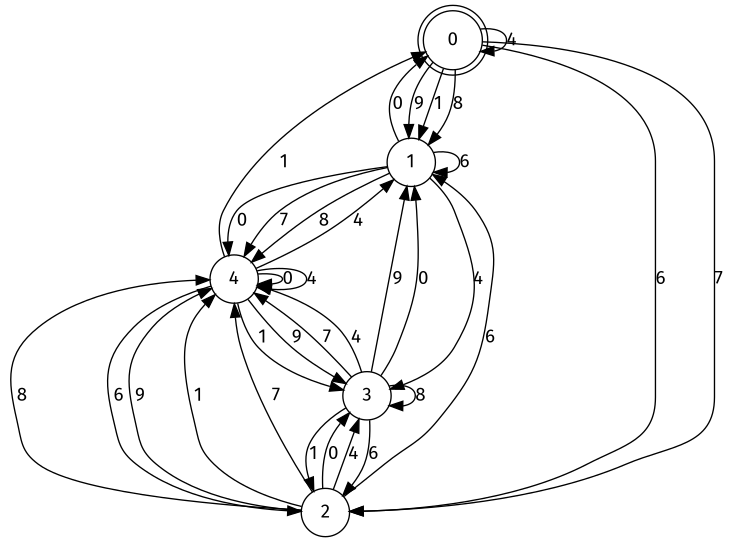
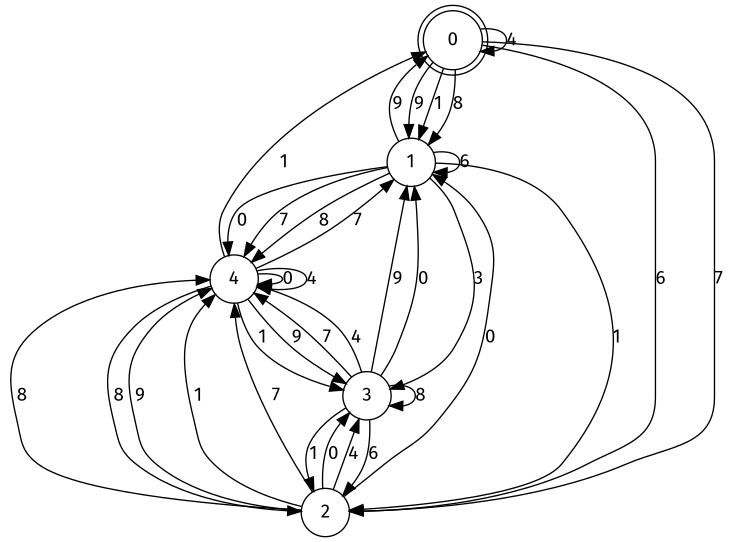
(398, 104) -> (398, 104)
(358, 221) -> (358, 221)
(478, 279) -> (478, 279)
(490, 337) -> (490, 337)
none -> (610, 371)
(119, 396) -> (119, 396)
